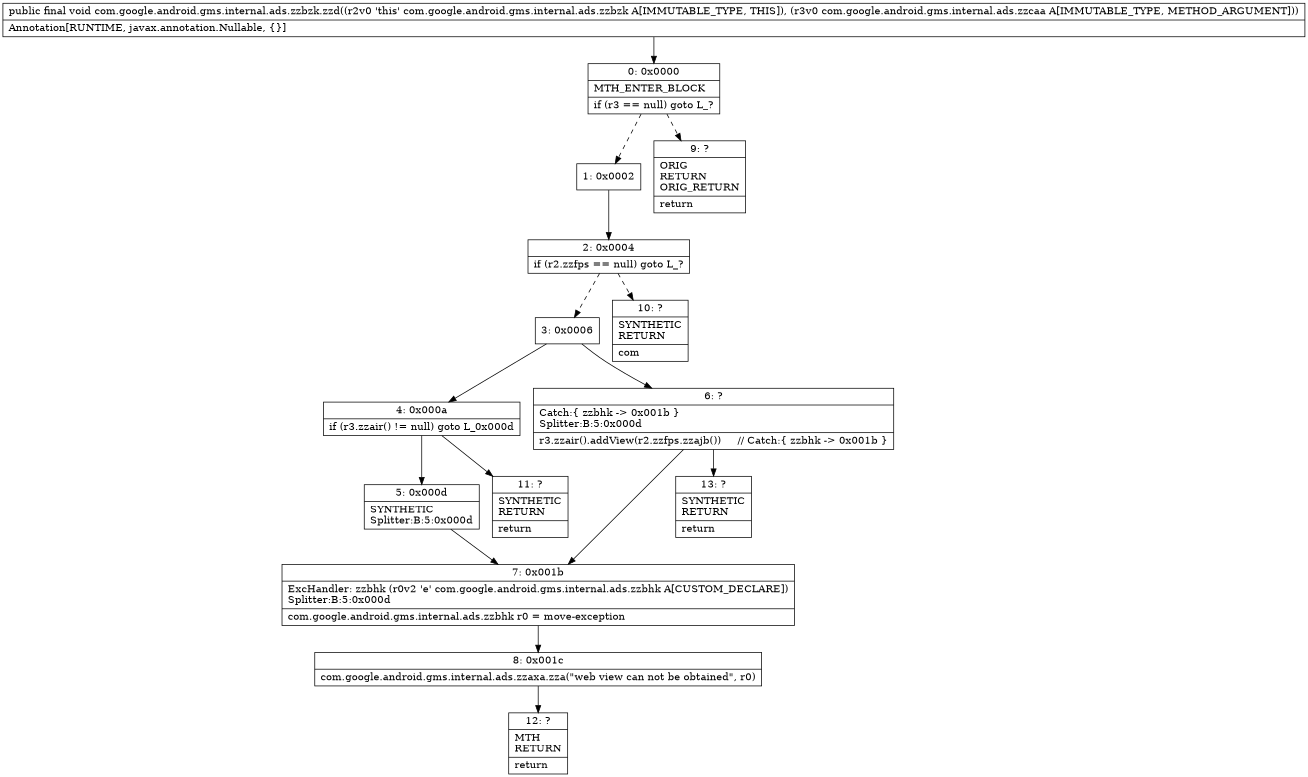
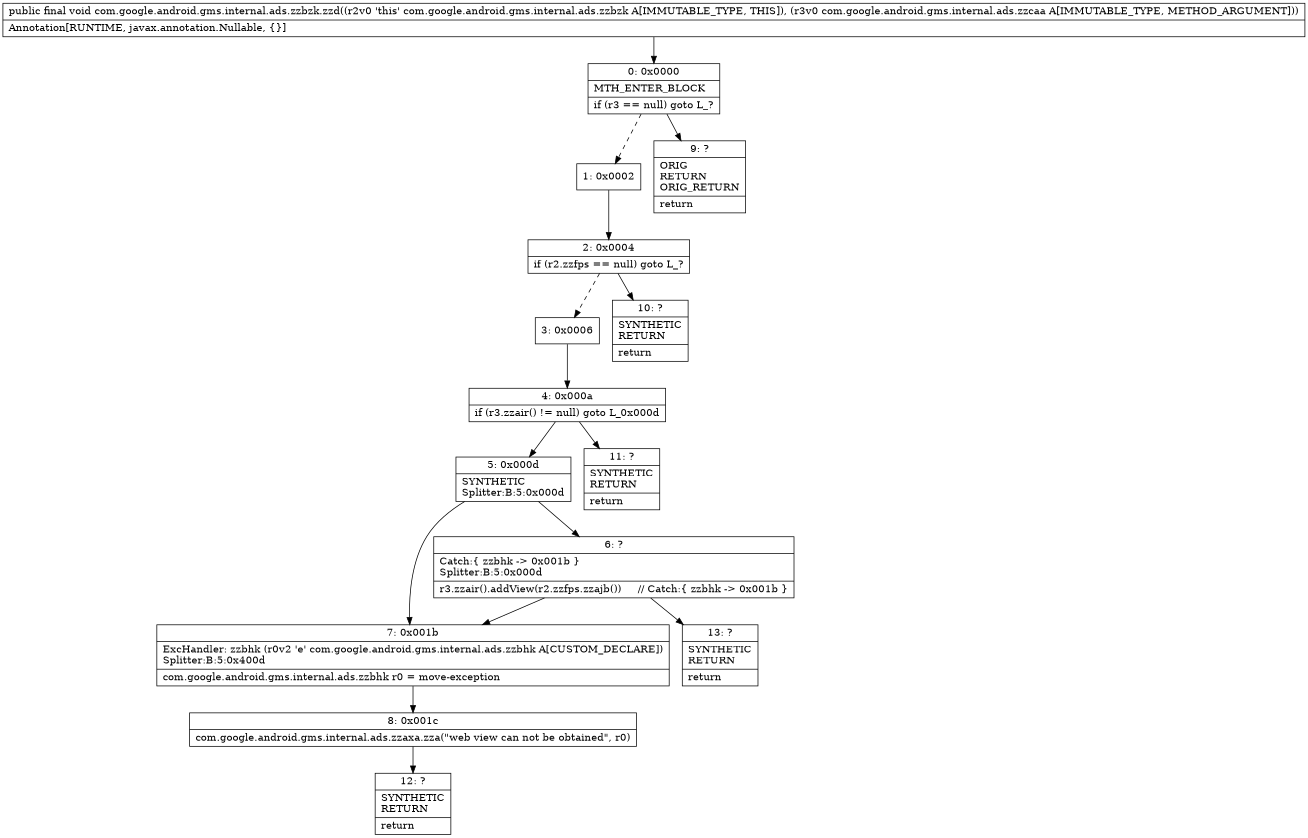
(672, 124) -> (672, 124)
(624, 284) -> (624, 284)
(629, 353) -> (635, 353)
(613, 366) -> (556, 517)
(340, 600) -> (214, 660)
(528, 738) -> (413, 798)
